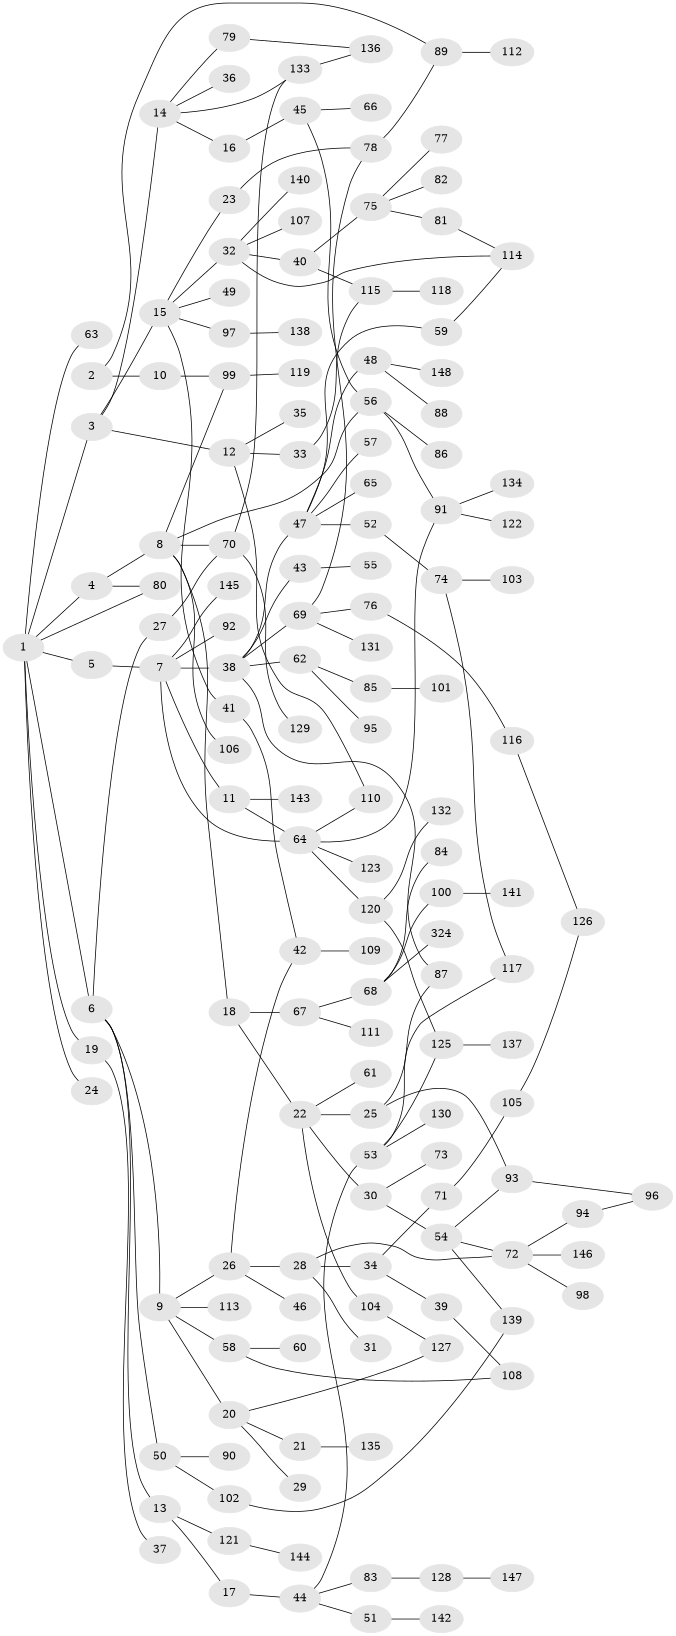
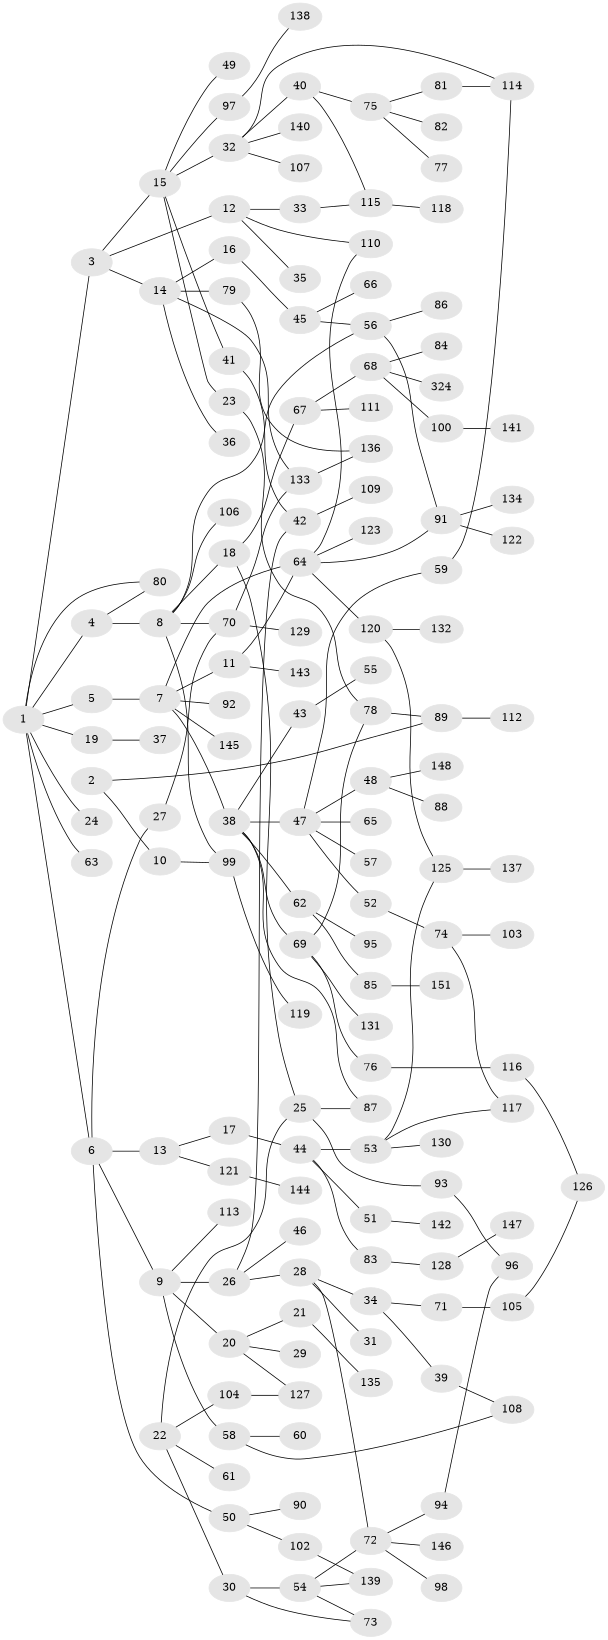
(441, 689) -> (441, 986)
(265, 1064) -> (269, 830)
(477, 1208) -> (336, 1605)
